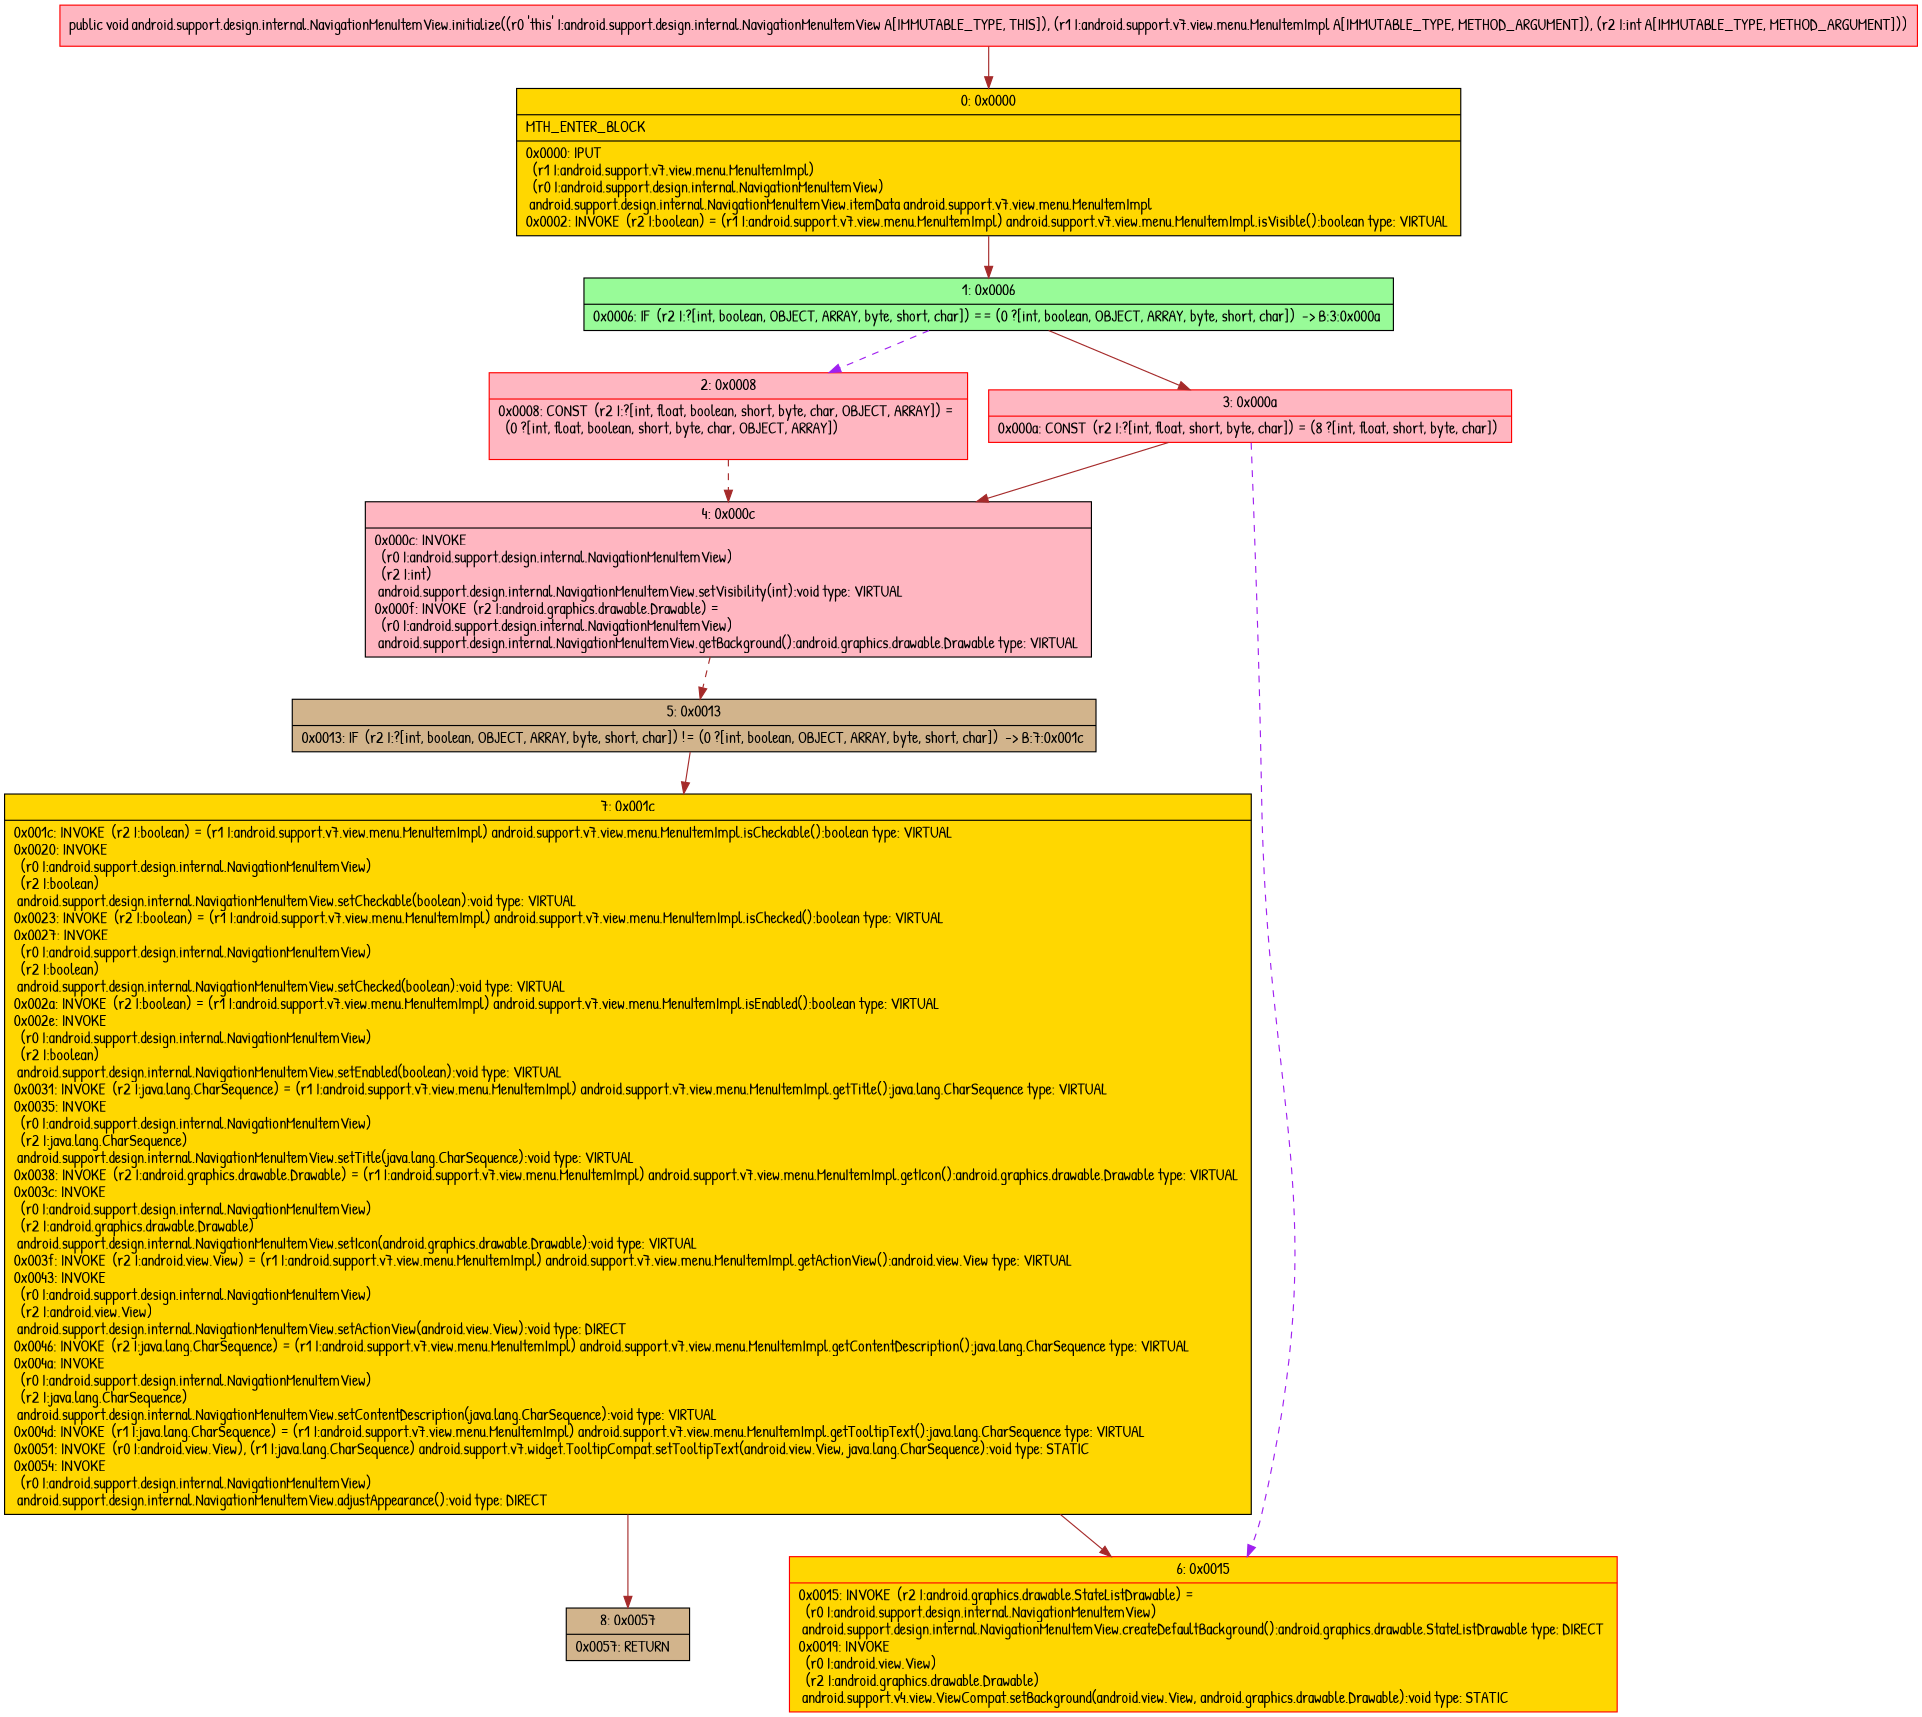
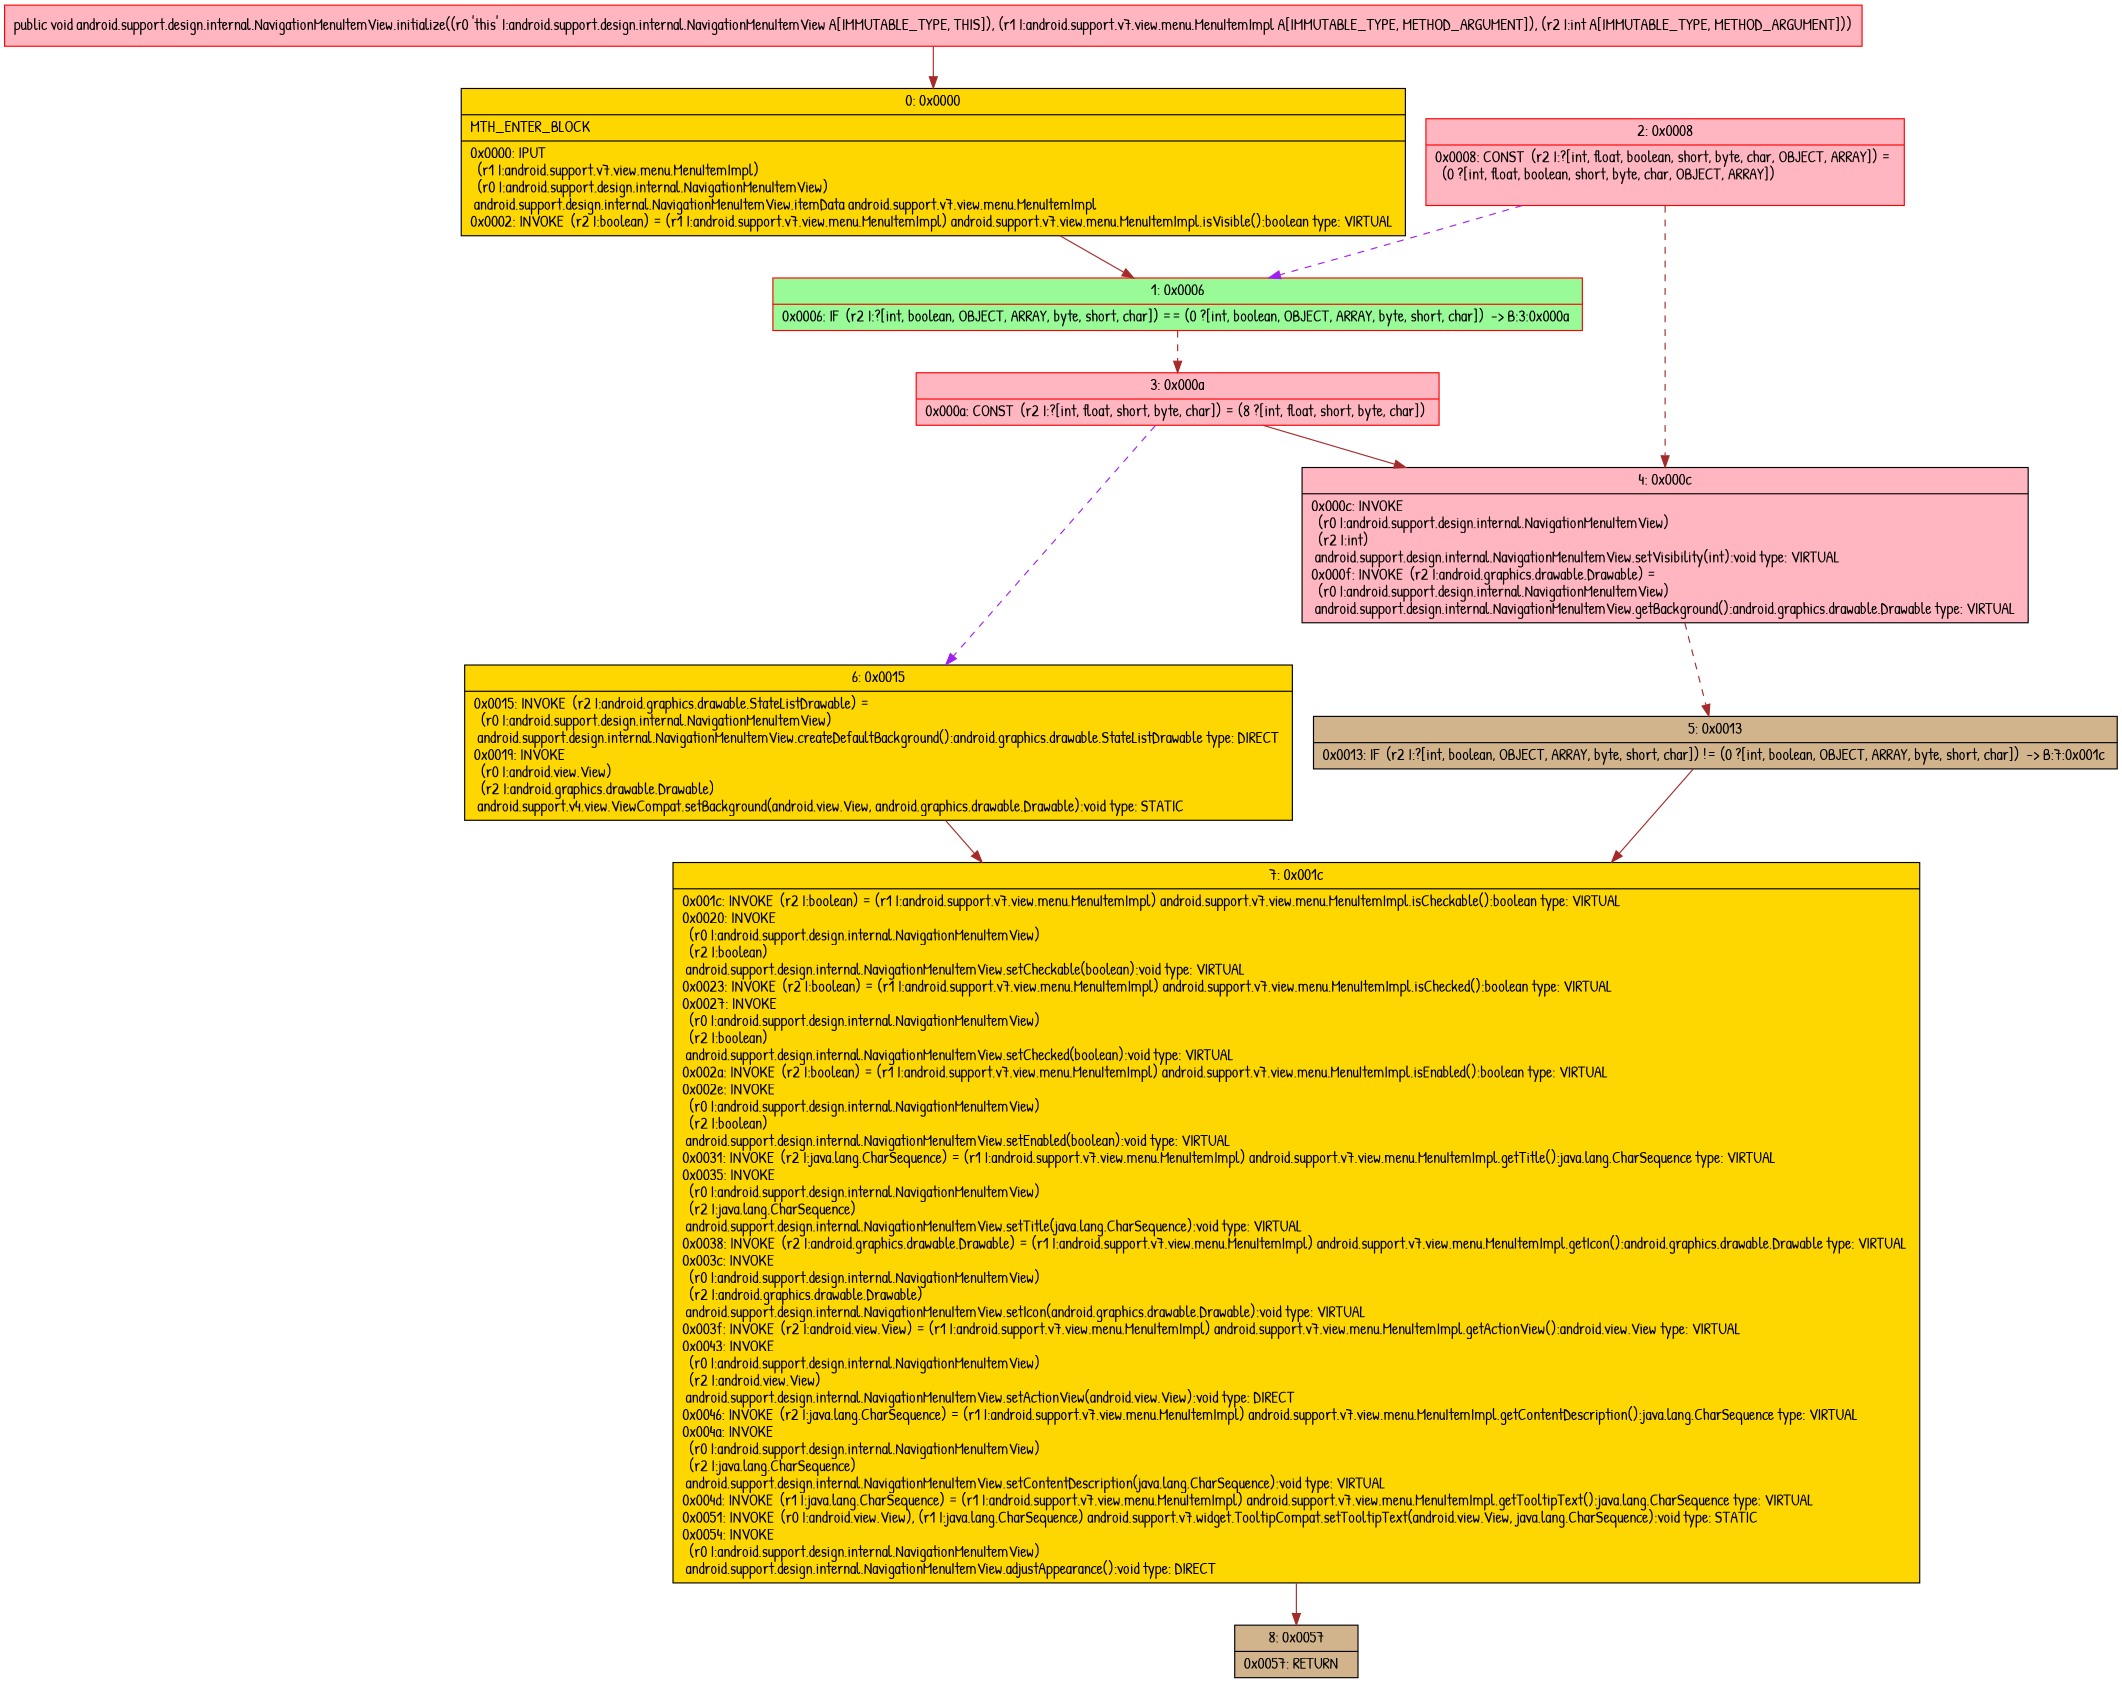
(989, 304) -> (1178, 304)
(884, 349) -> (1401, 241)
(1114, 358) -> (1178, 346)
(1081, 1532) -> (960, 837)
(1203, 1634) -> (879, 743)
